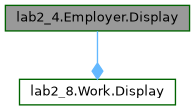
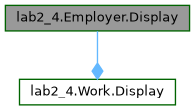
(97, 92) -> (97, 92)
